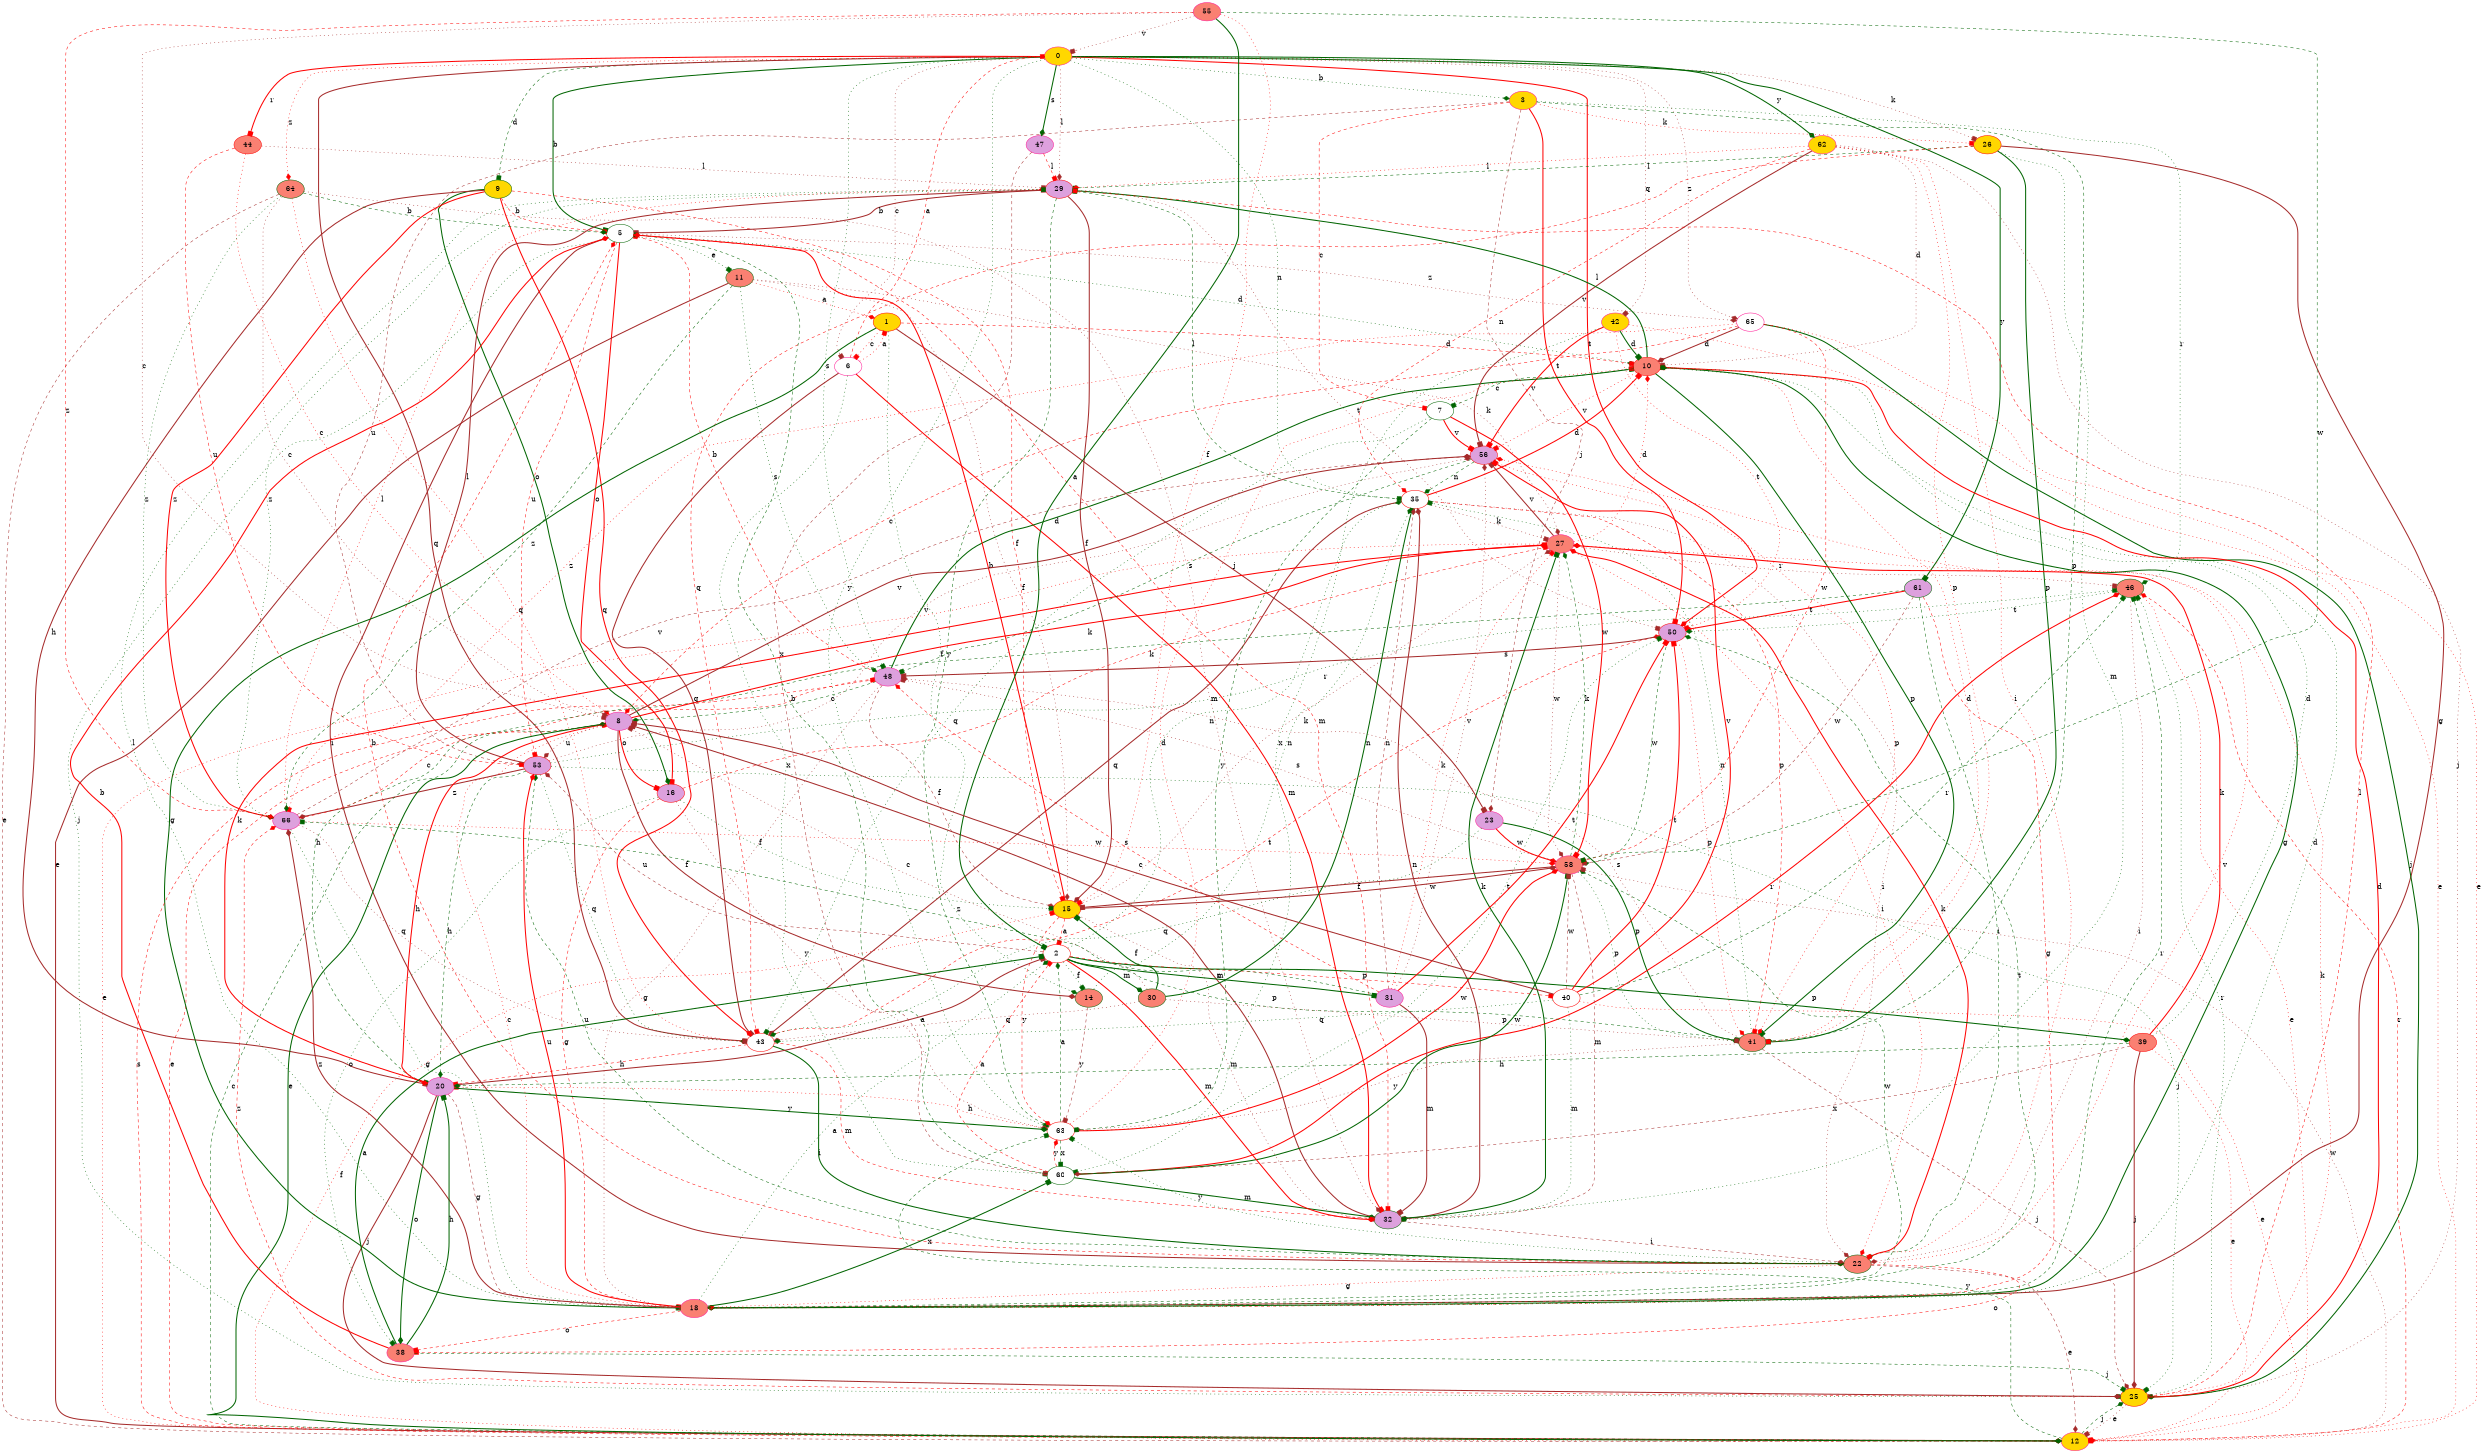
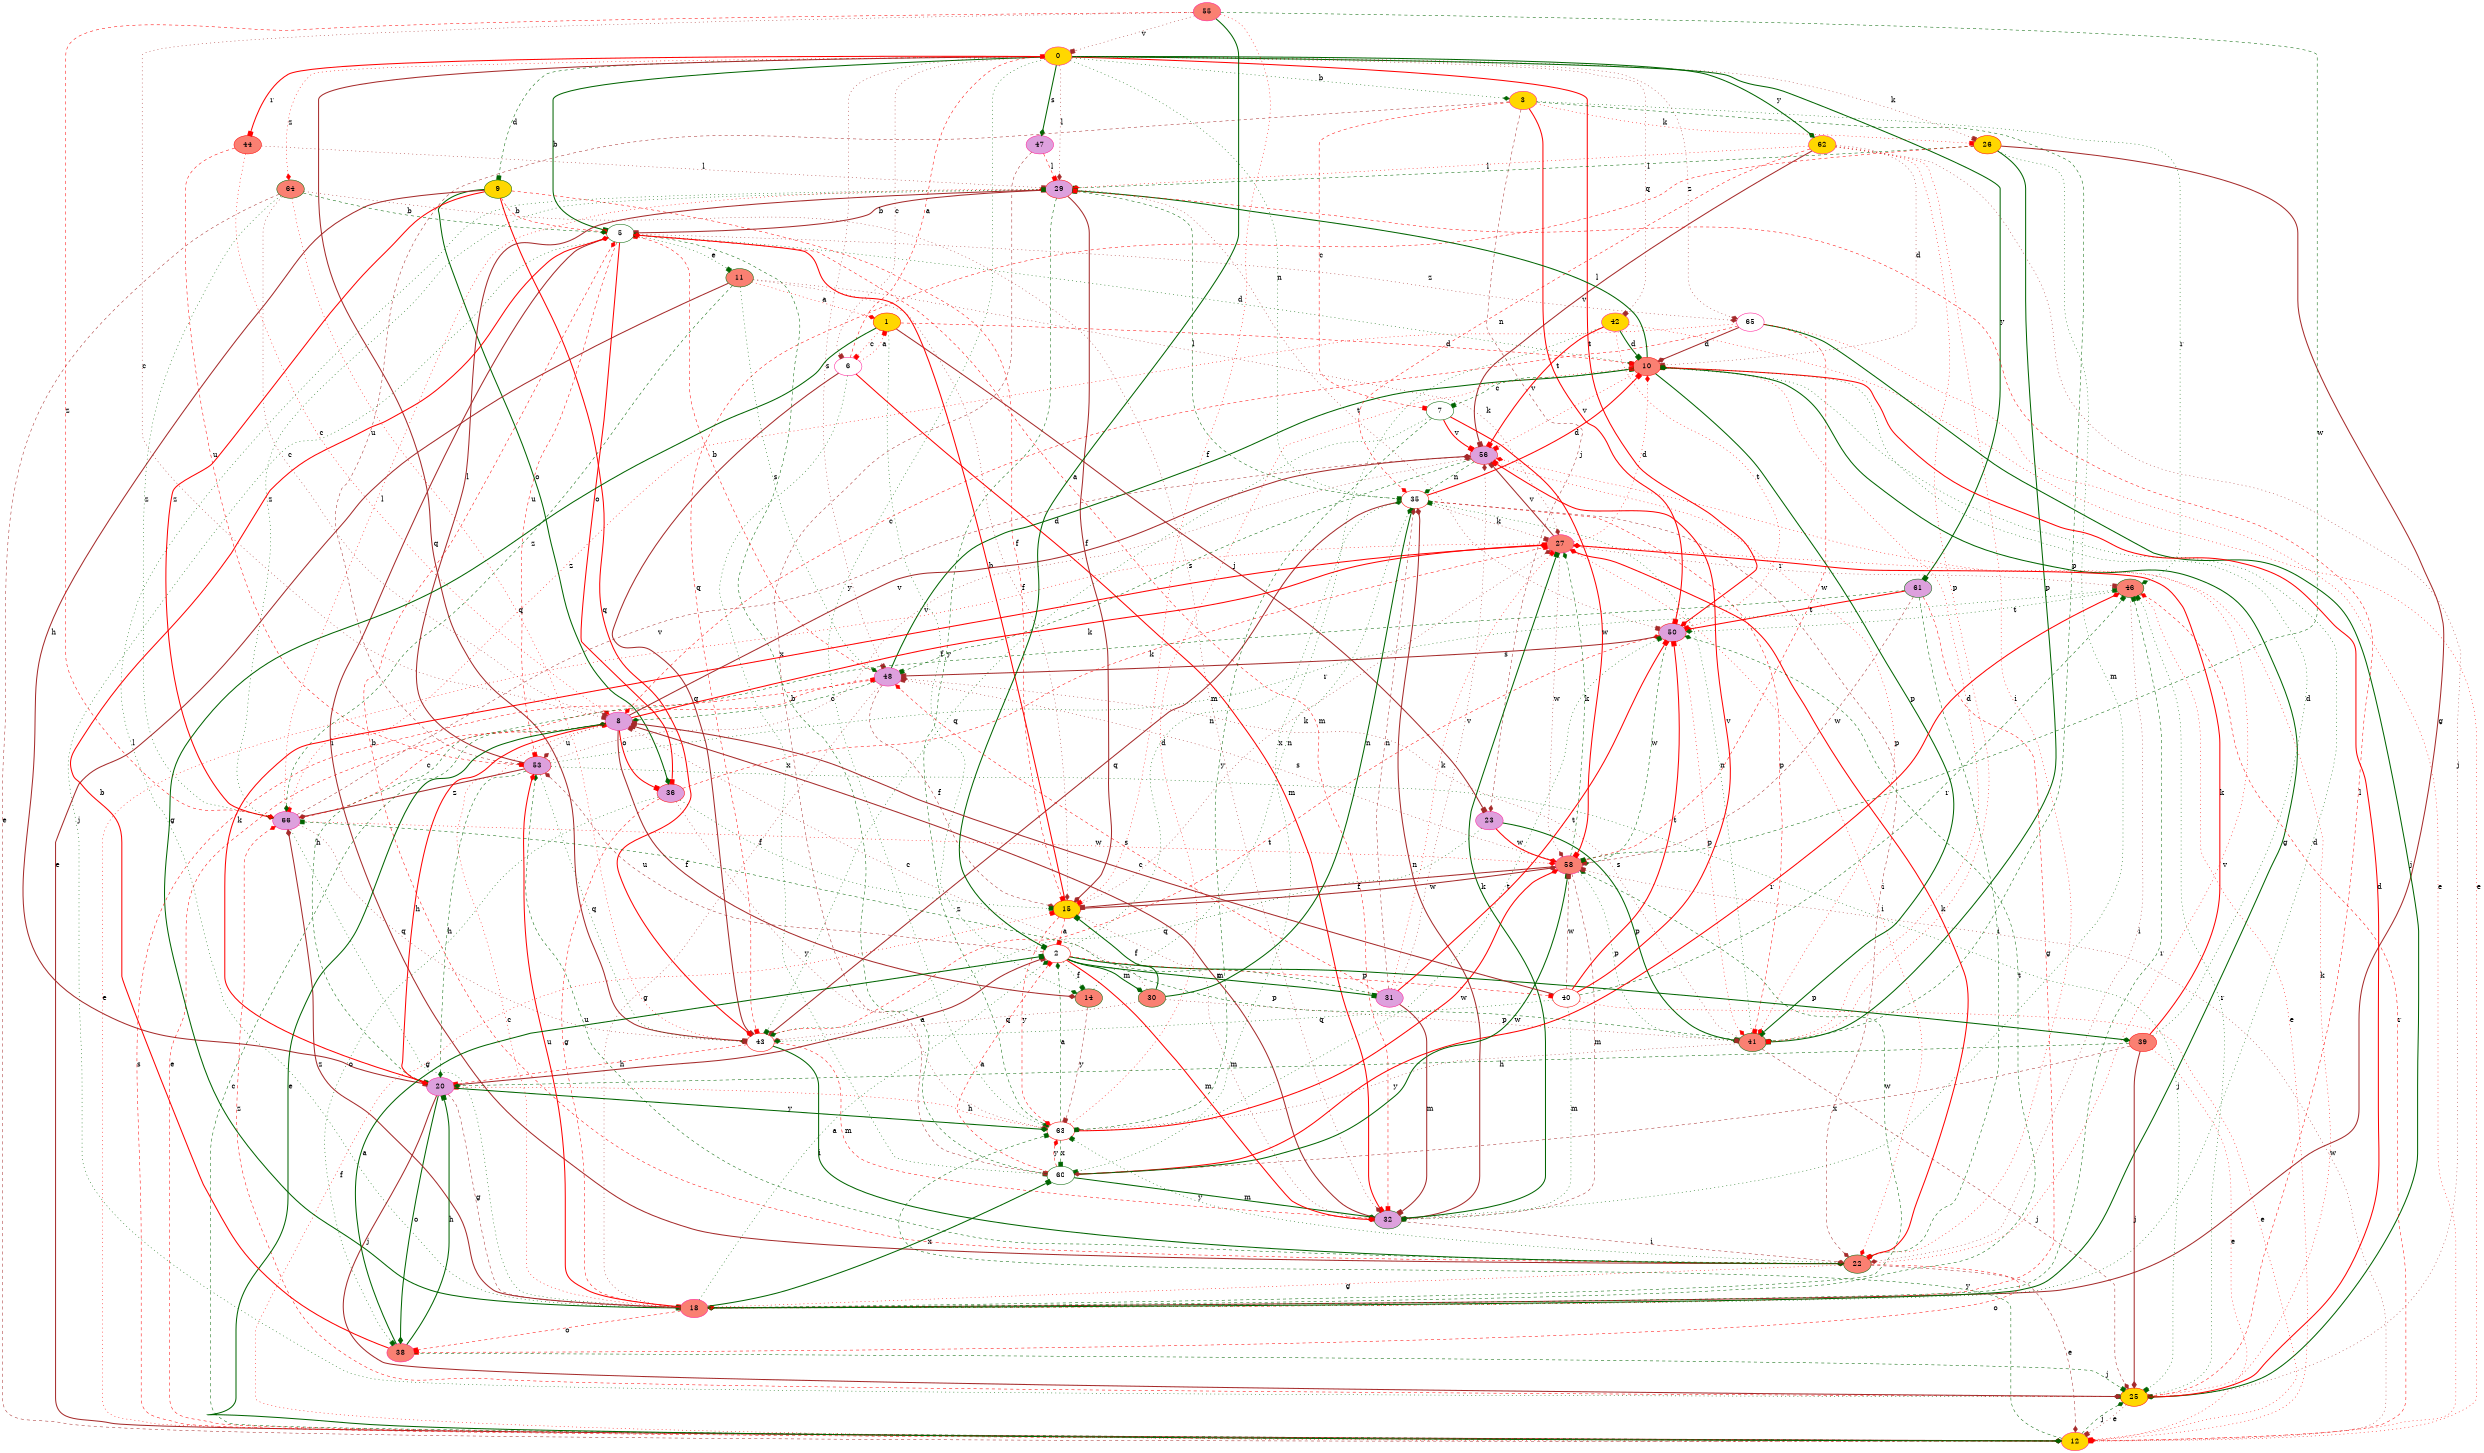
(837, 282) -> (837, 282)
(1880, 732) -> (1880, 732)
(671, 793) -> (671, 793)
